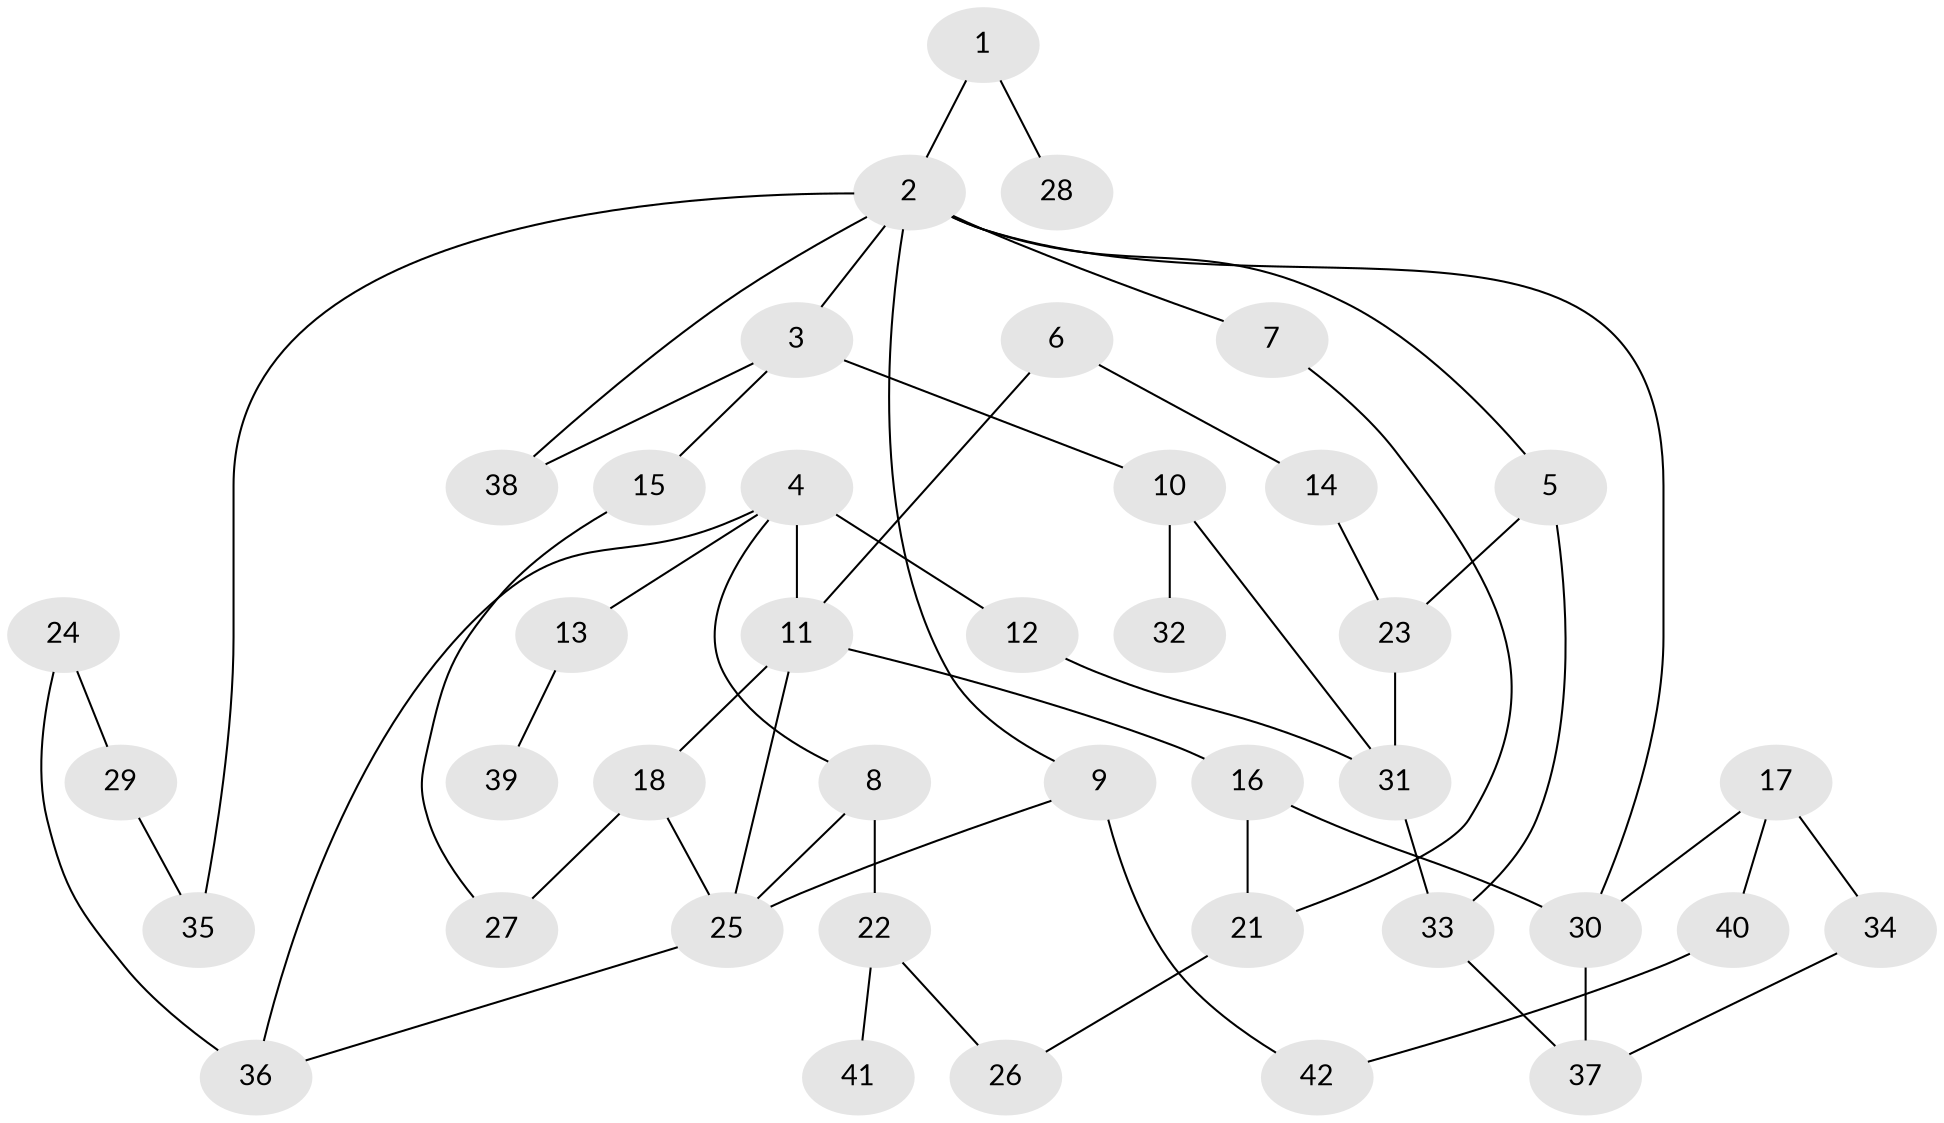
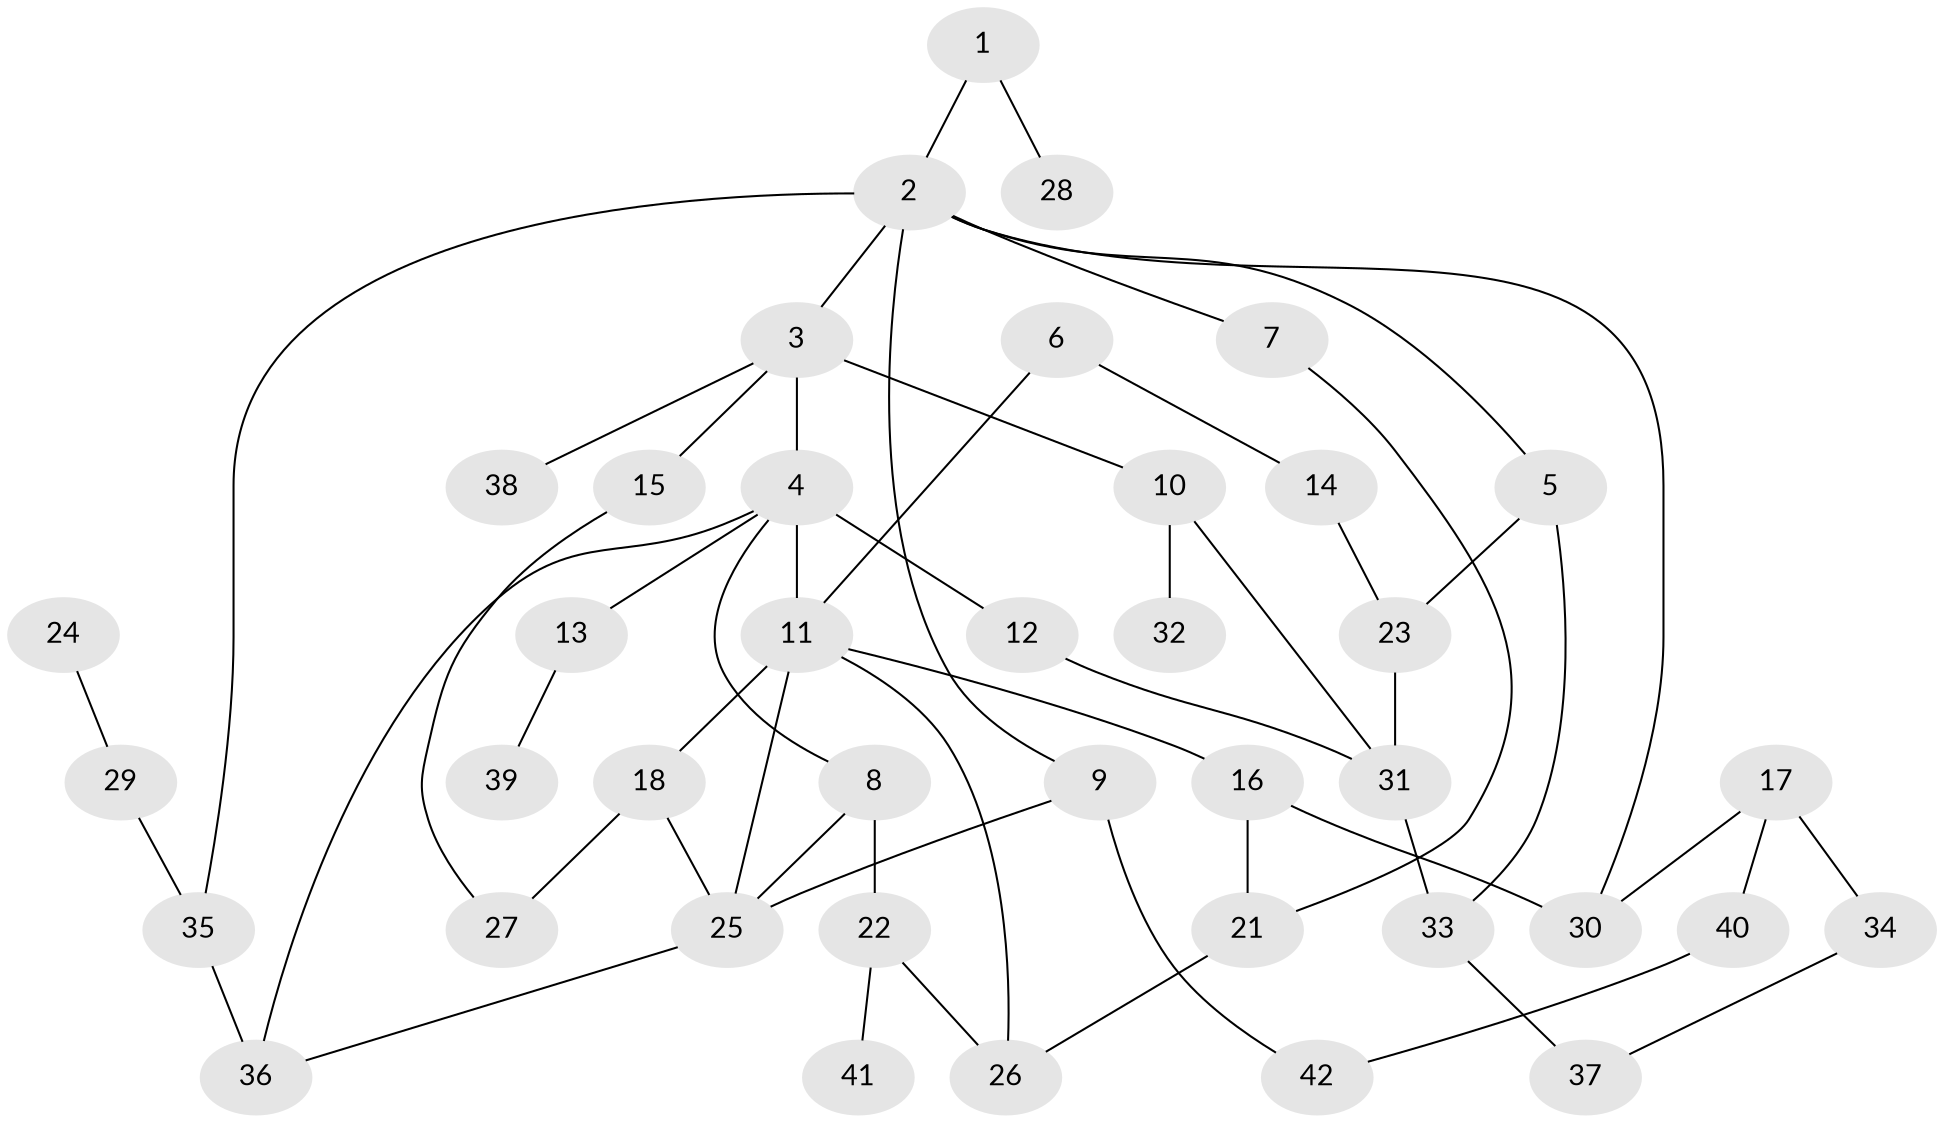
(692, 326) -> none
none -> (797, 414)
none -> (978, 810)
(70, 888) -> (227, 1004)
(1586, 1008) -> none
